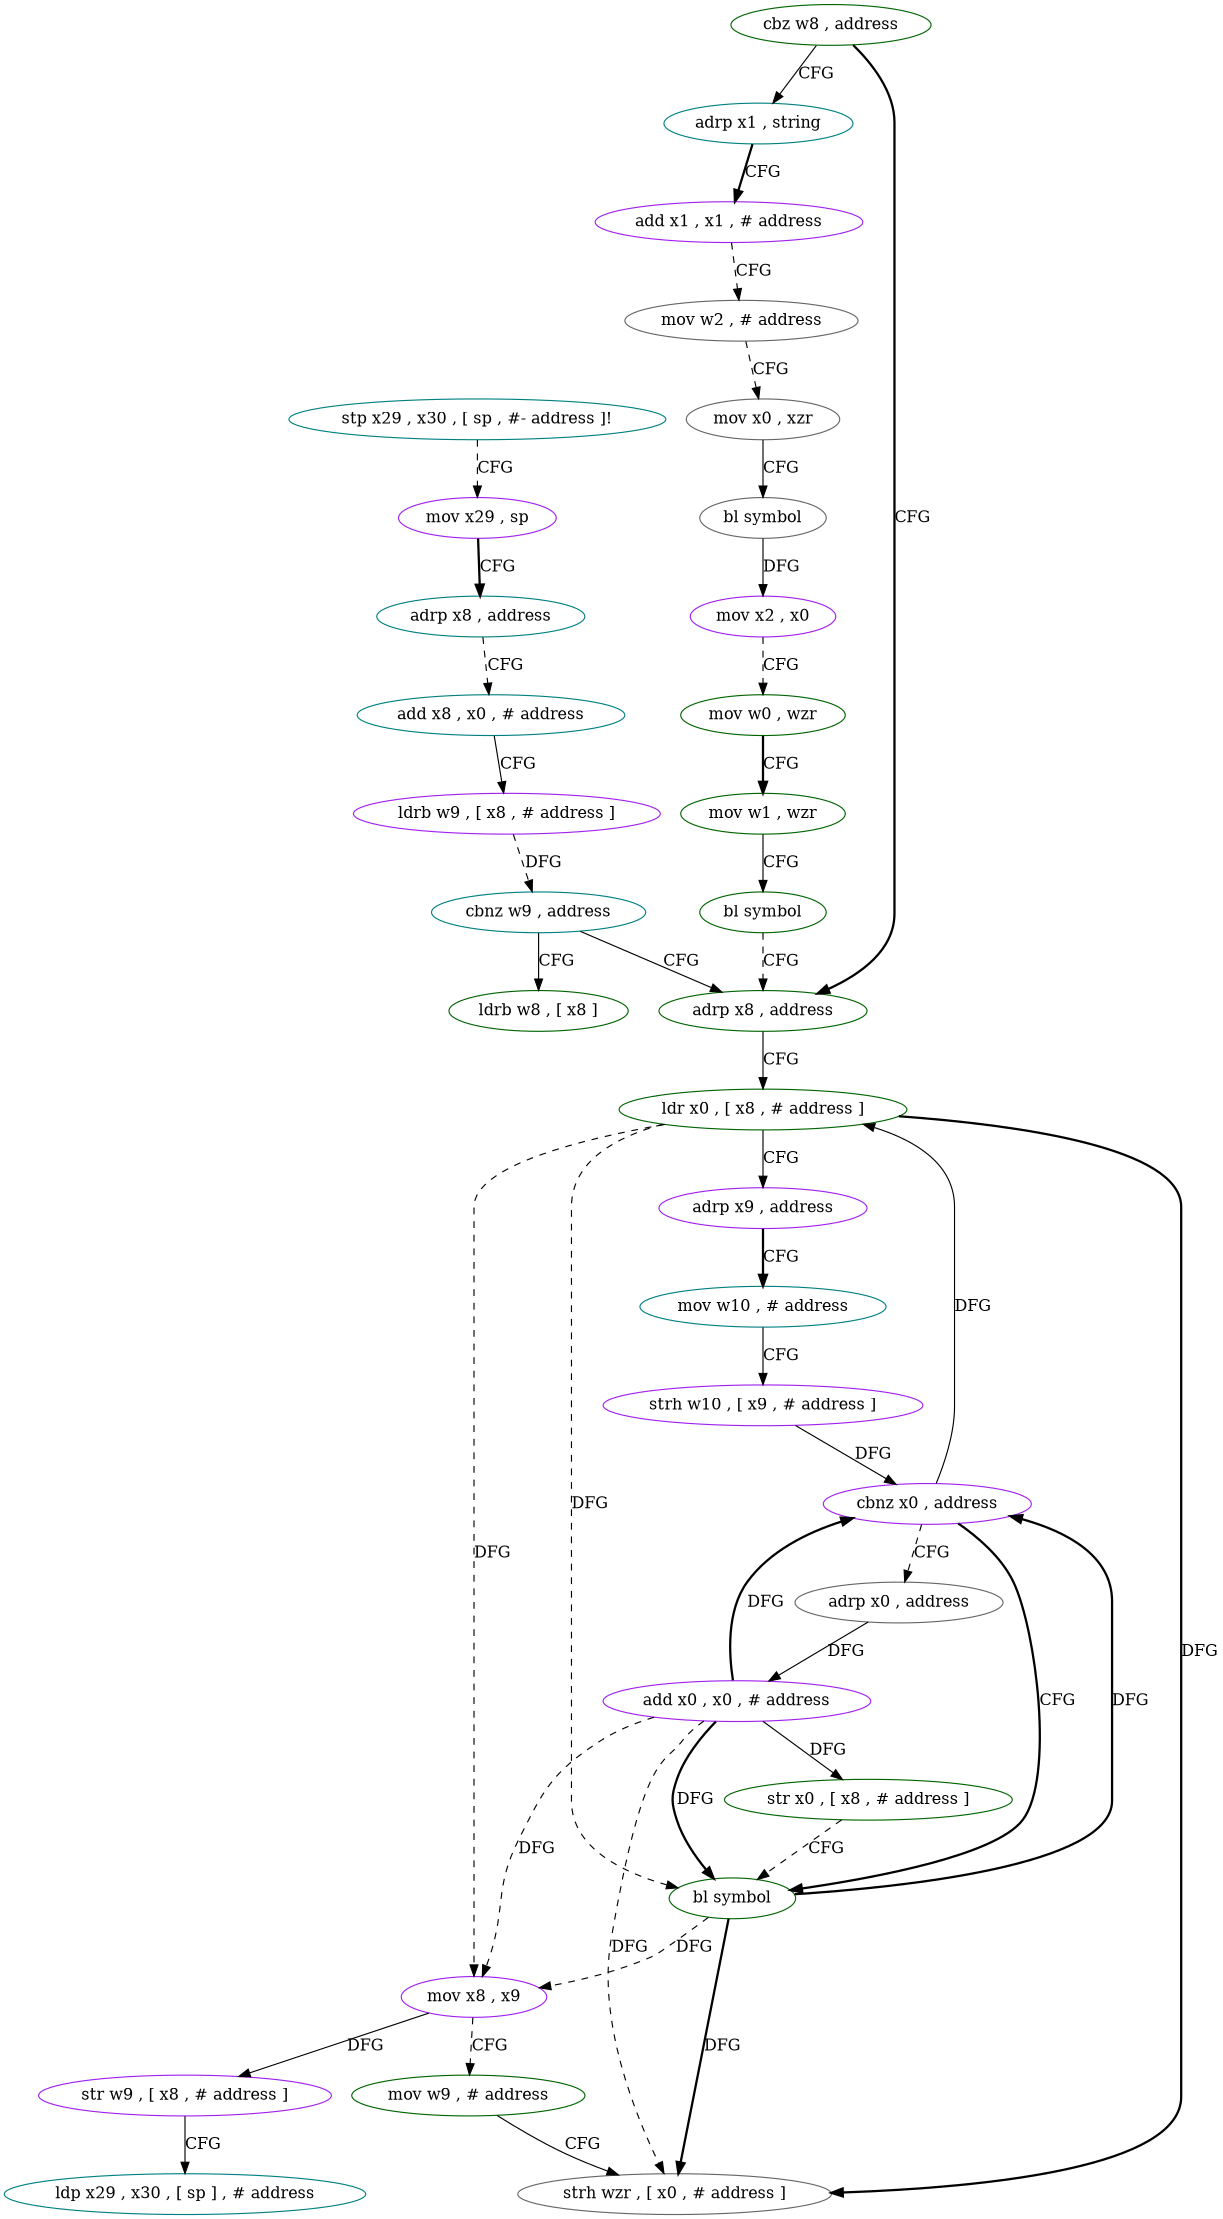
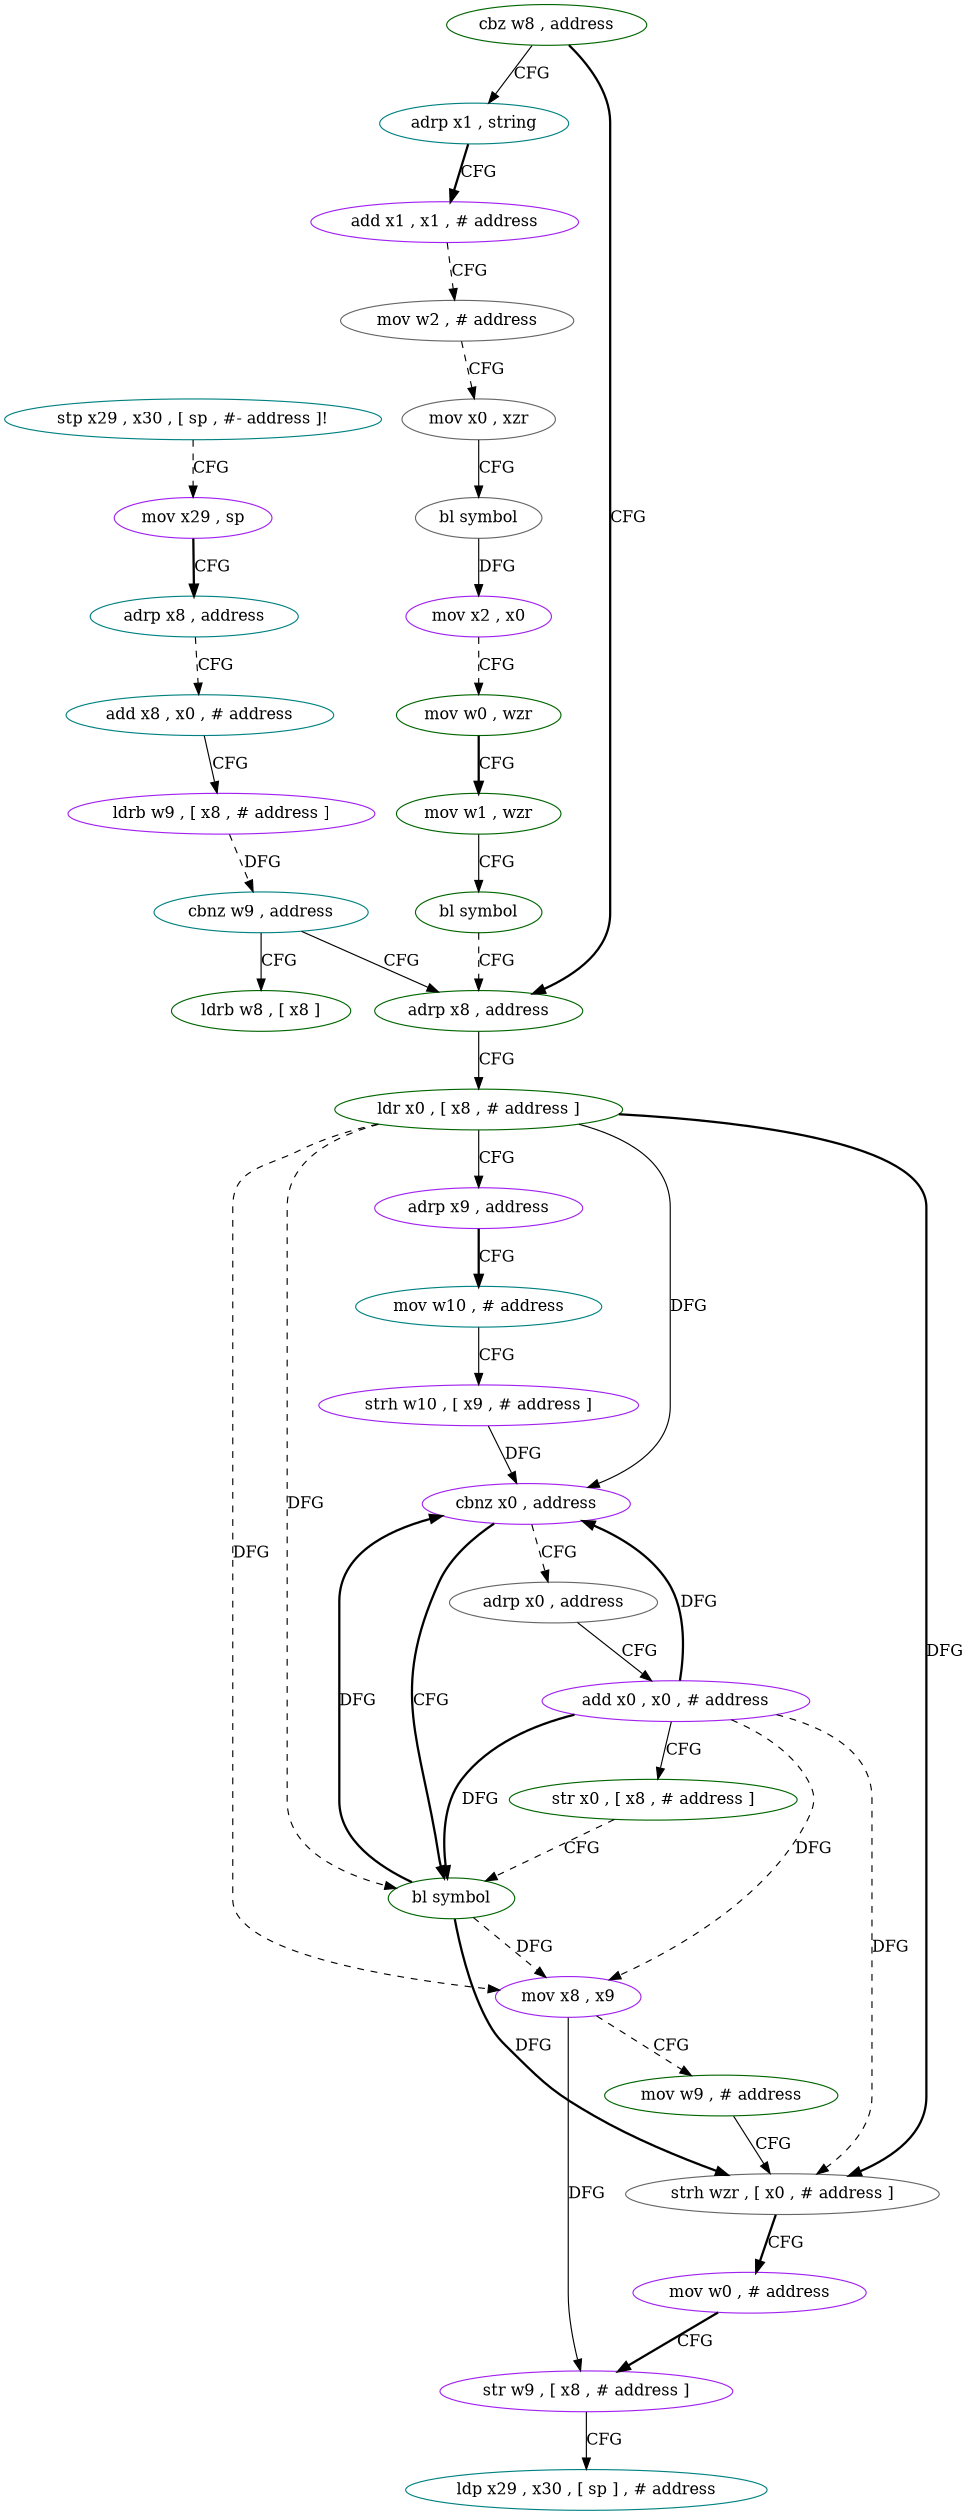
(955, 1286) -> (670, 1296)
(846, 1652) -> (640, 1652)
(828, 1750) -> (684, 1750)
none -> (750, 2293)
